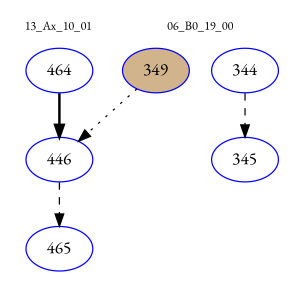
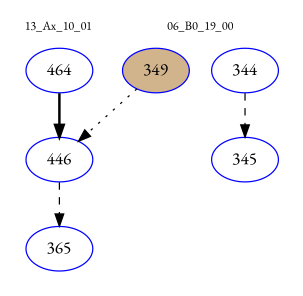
(59, 249) -> (59, 249)
